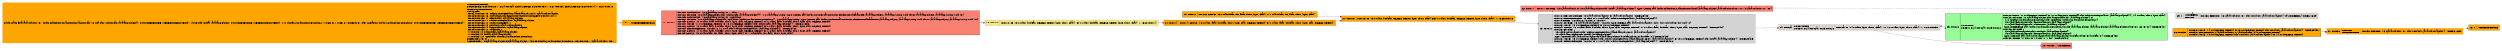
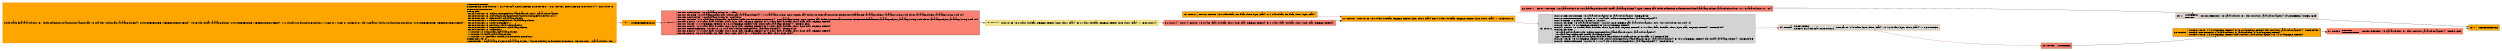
(1982, 9) -> (1982, 9)
(1338, 21) -> (1338, 21)
none -> (658, 23)
(1250, 23) -> (1250, 23)
none -> (2387, 23)
(2057, 27) -> none
(2395, 31) -> (2395, 31)
none -> (2144, 43)
